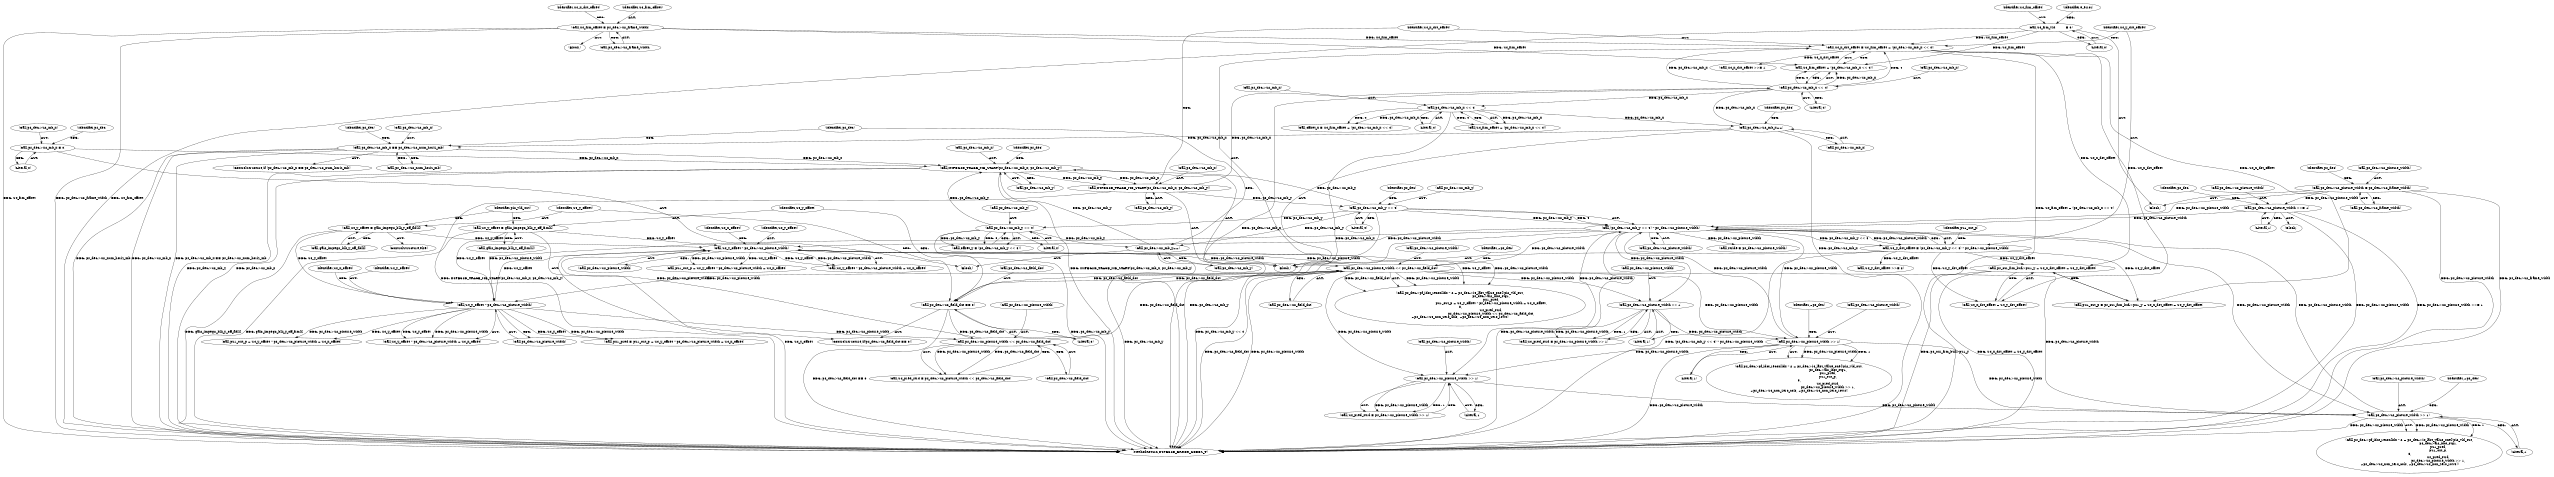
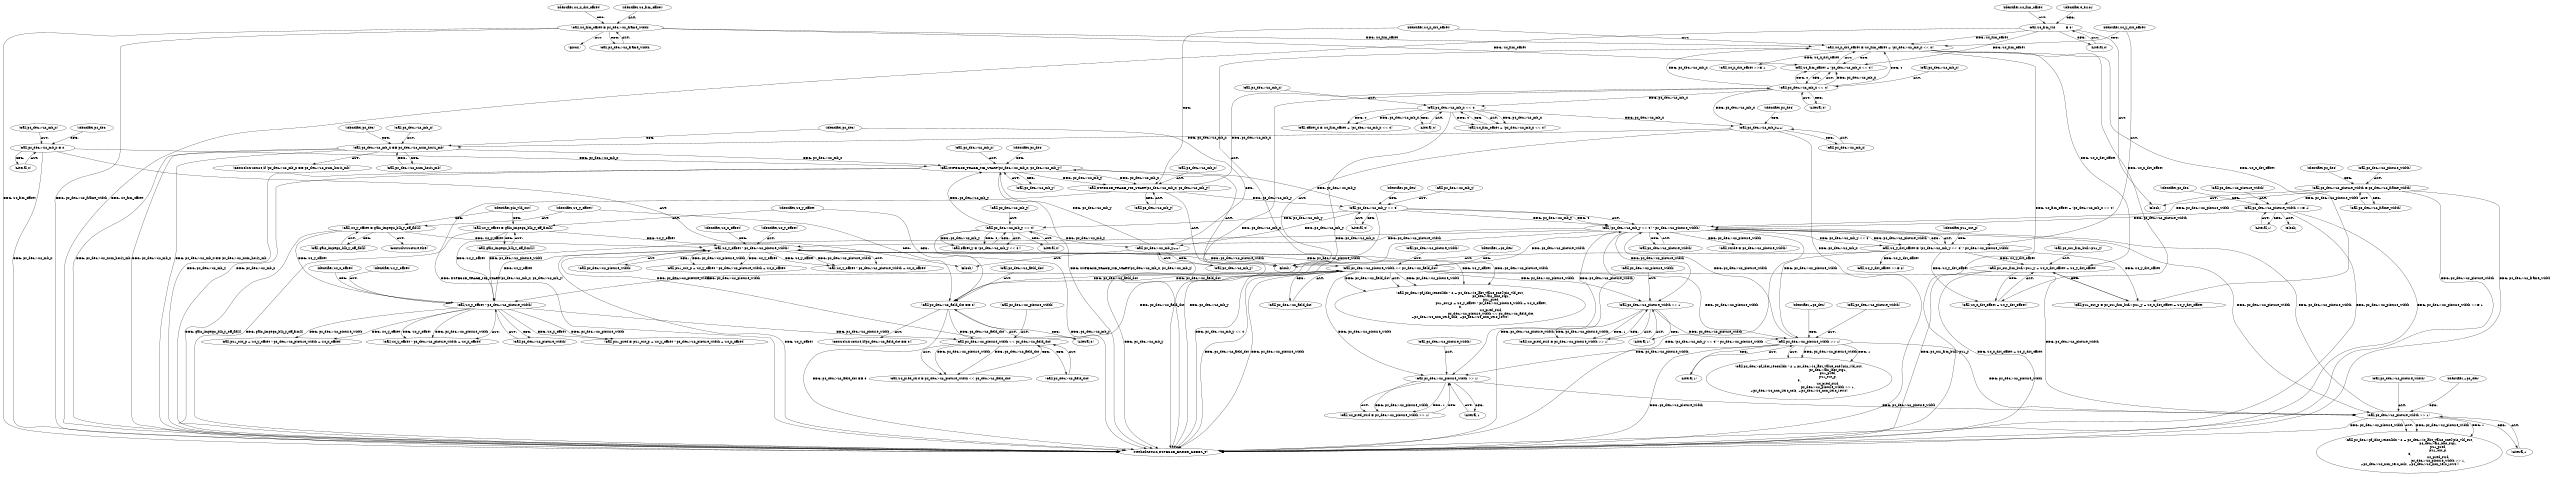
none -> (2078, 248)
(663, 308) -> none
none -> (427, 443)
